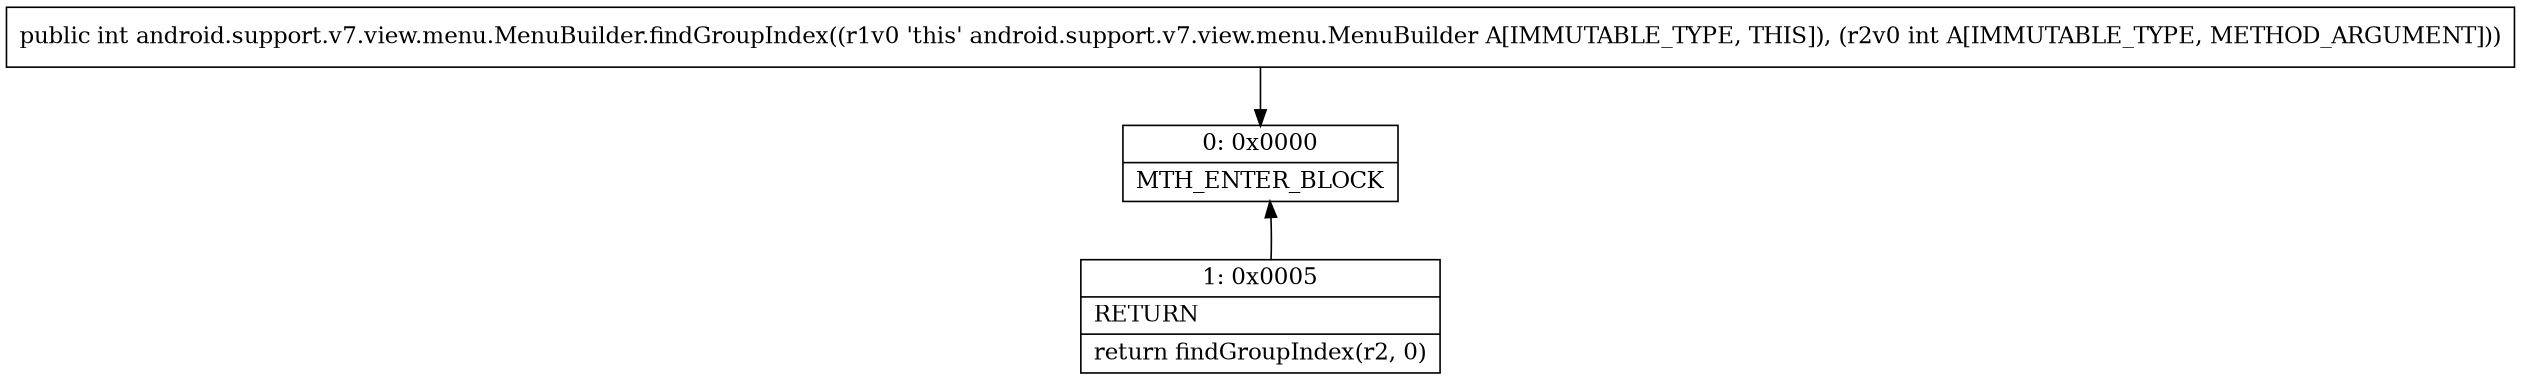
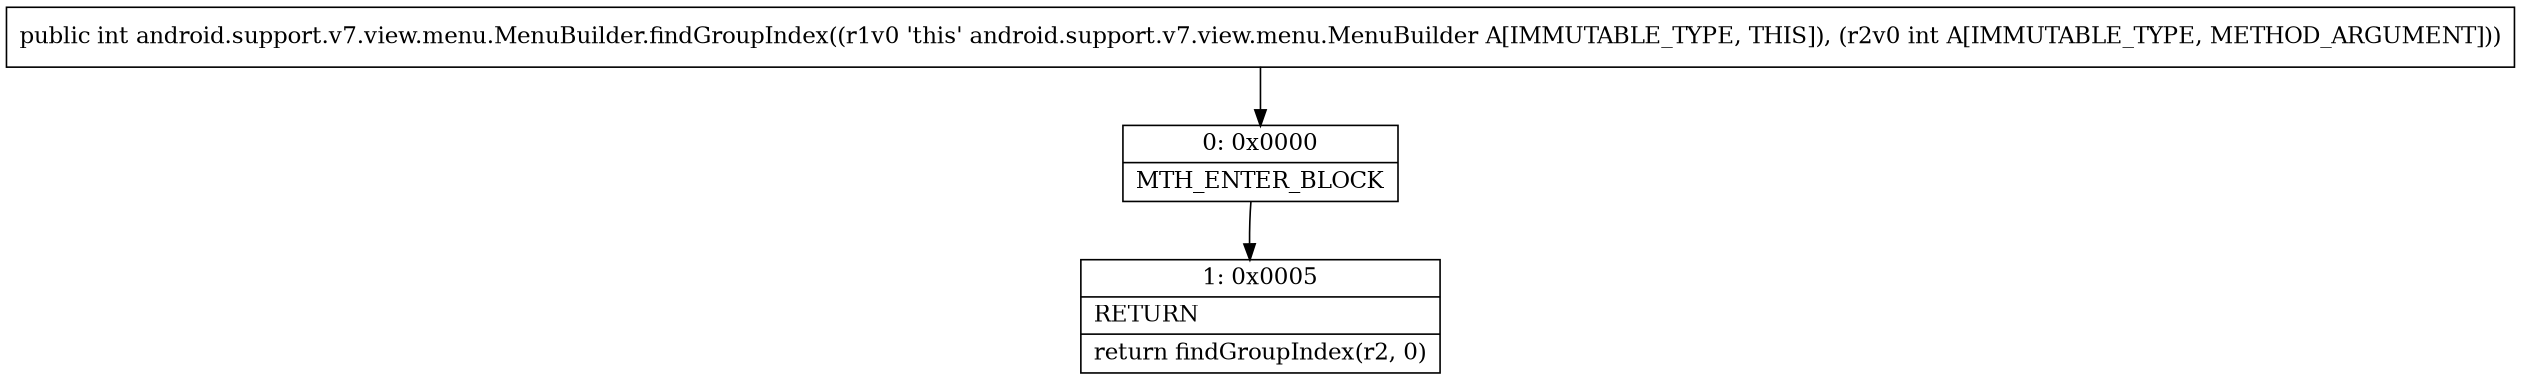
(1271, 239) -> (1250, 222)
